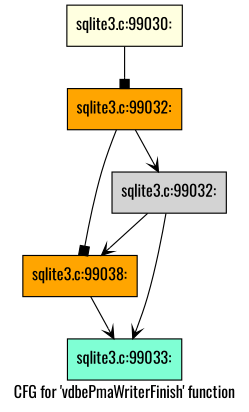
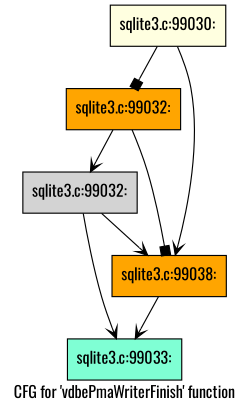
none -> (194, 145)
